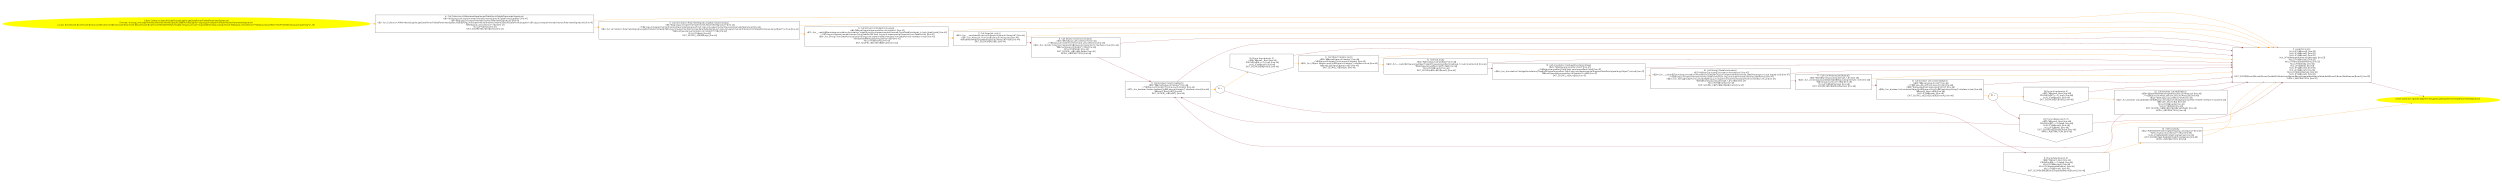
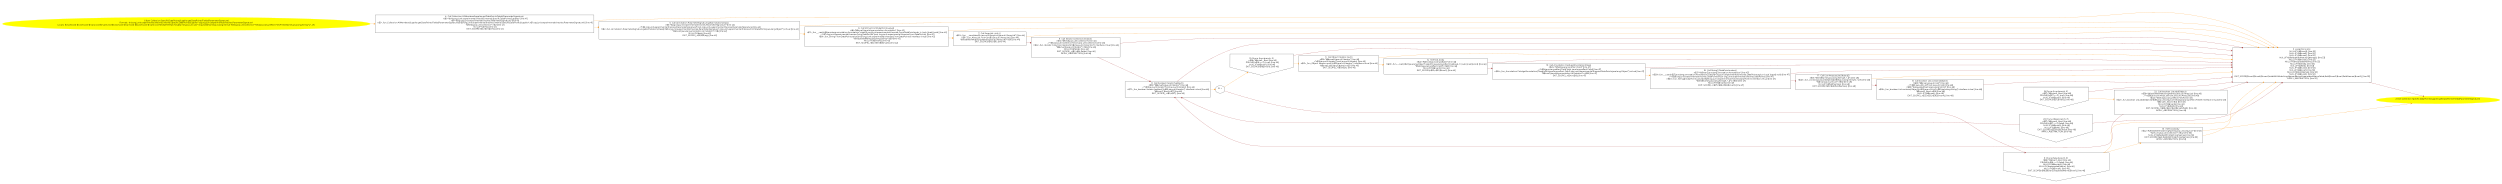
(1993, 97) -> none
